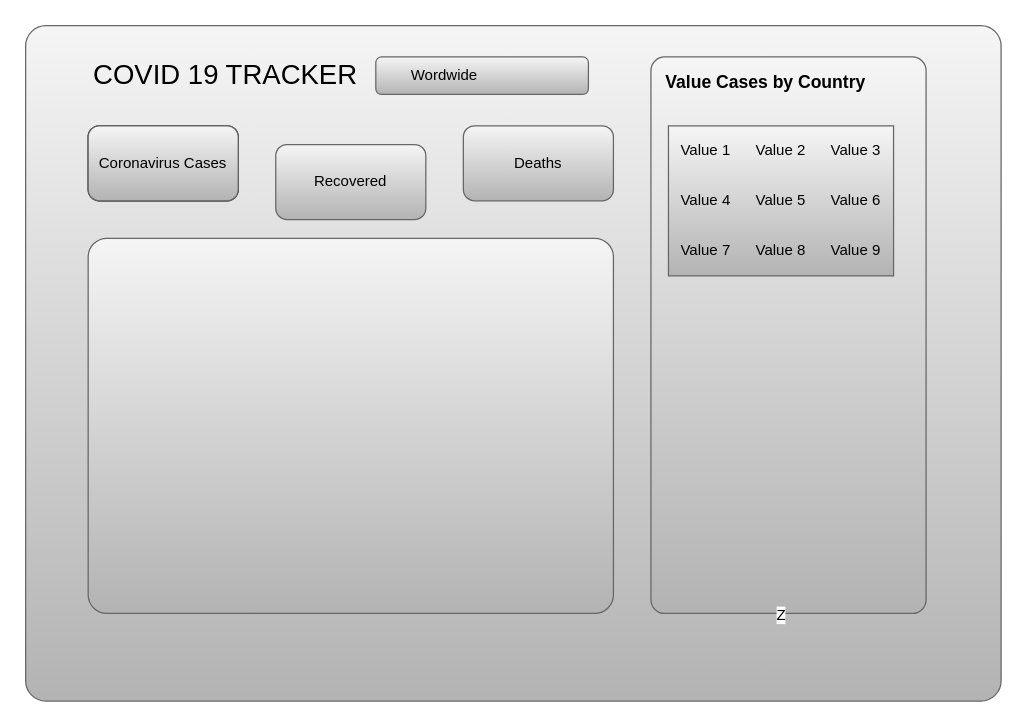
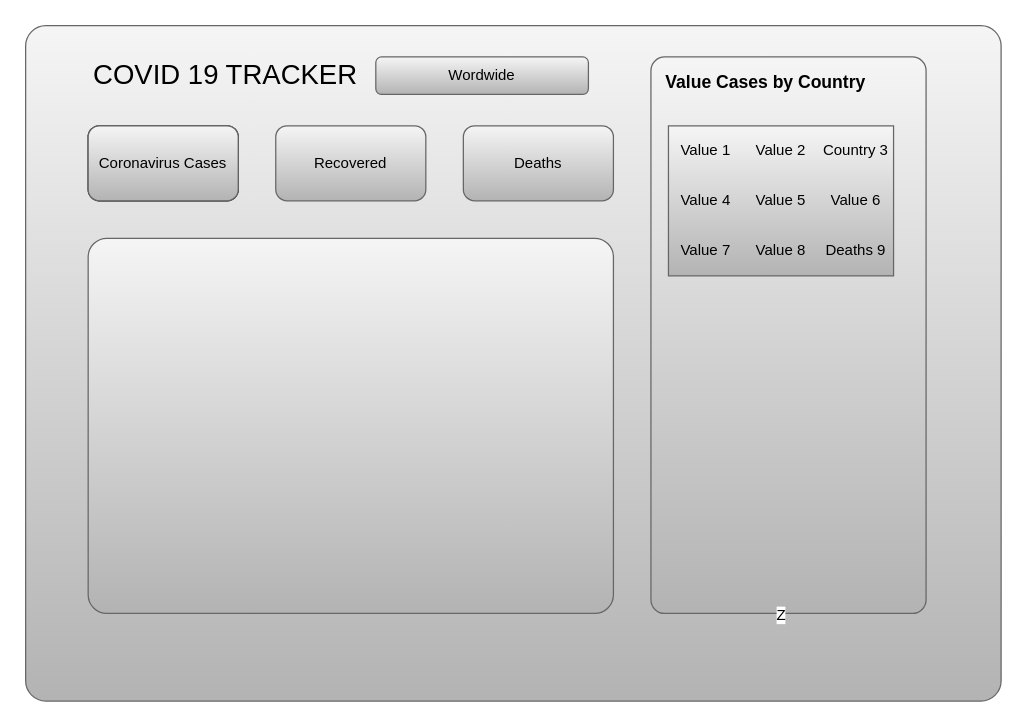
(444, 76) -> (482, 76)
(856, 151) -> (856, 151)
(351, 182) -> (351, 163)
(856, 251) -> (856, 251)
